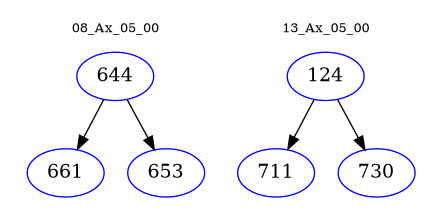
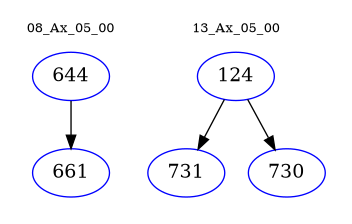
(166, 173) -> none
(276, 173) -> (186, 173)
